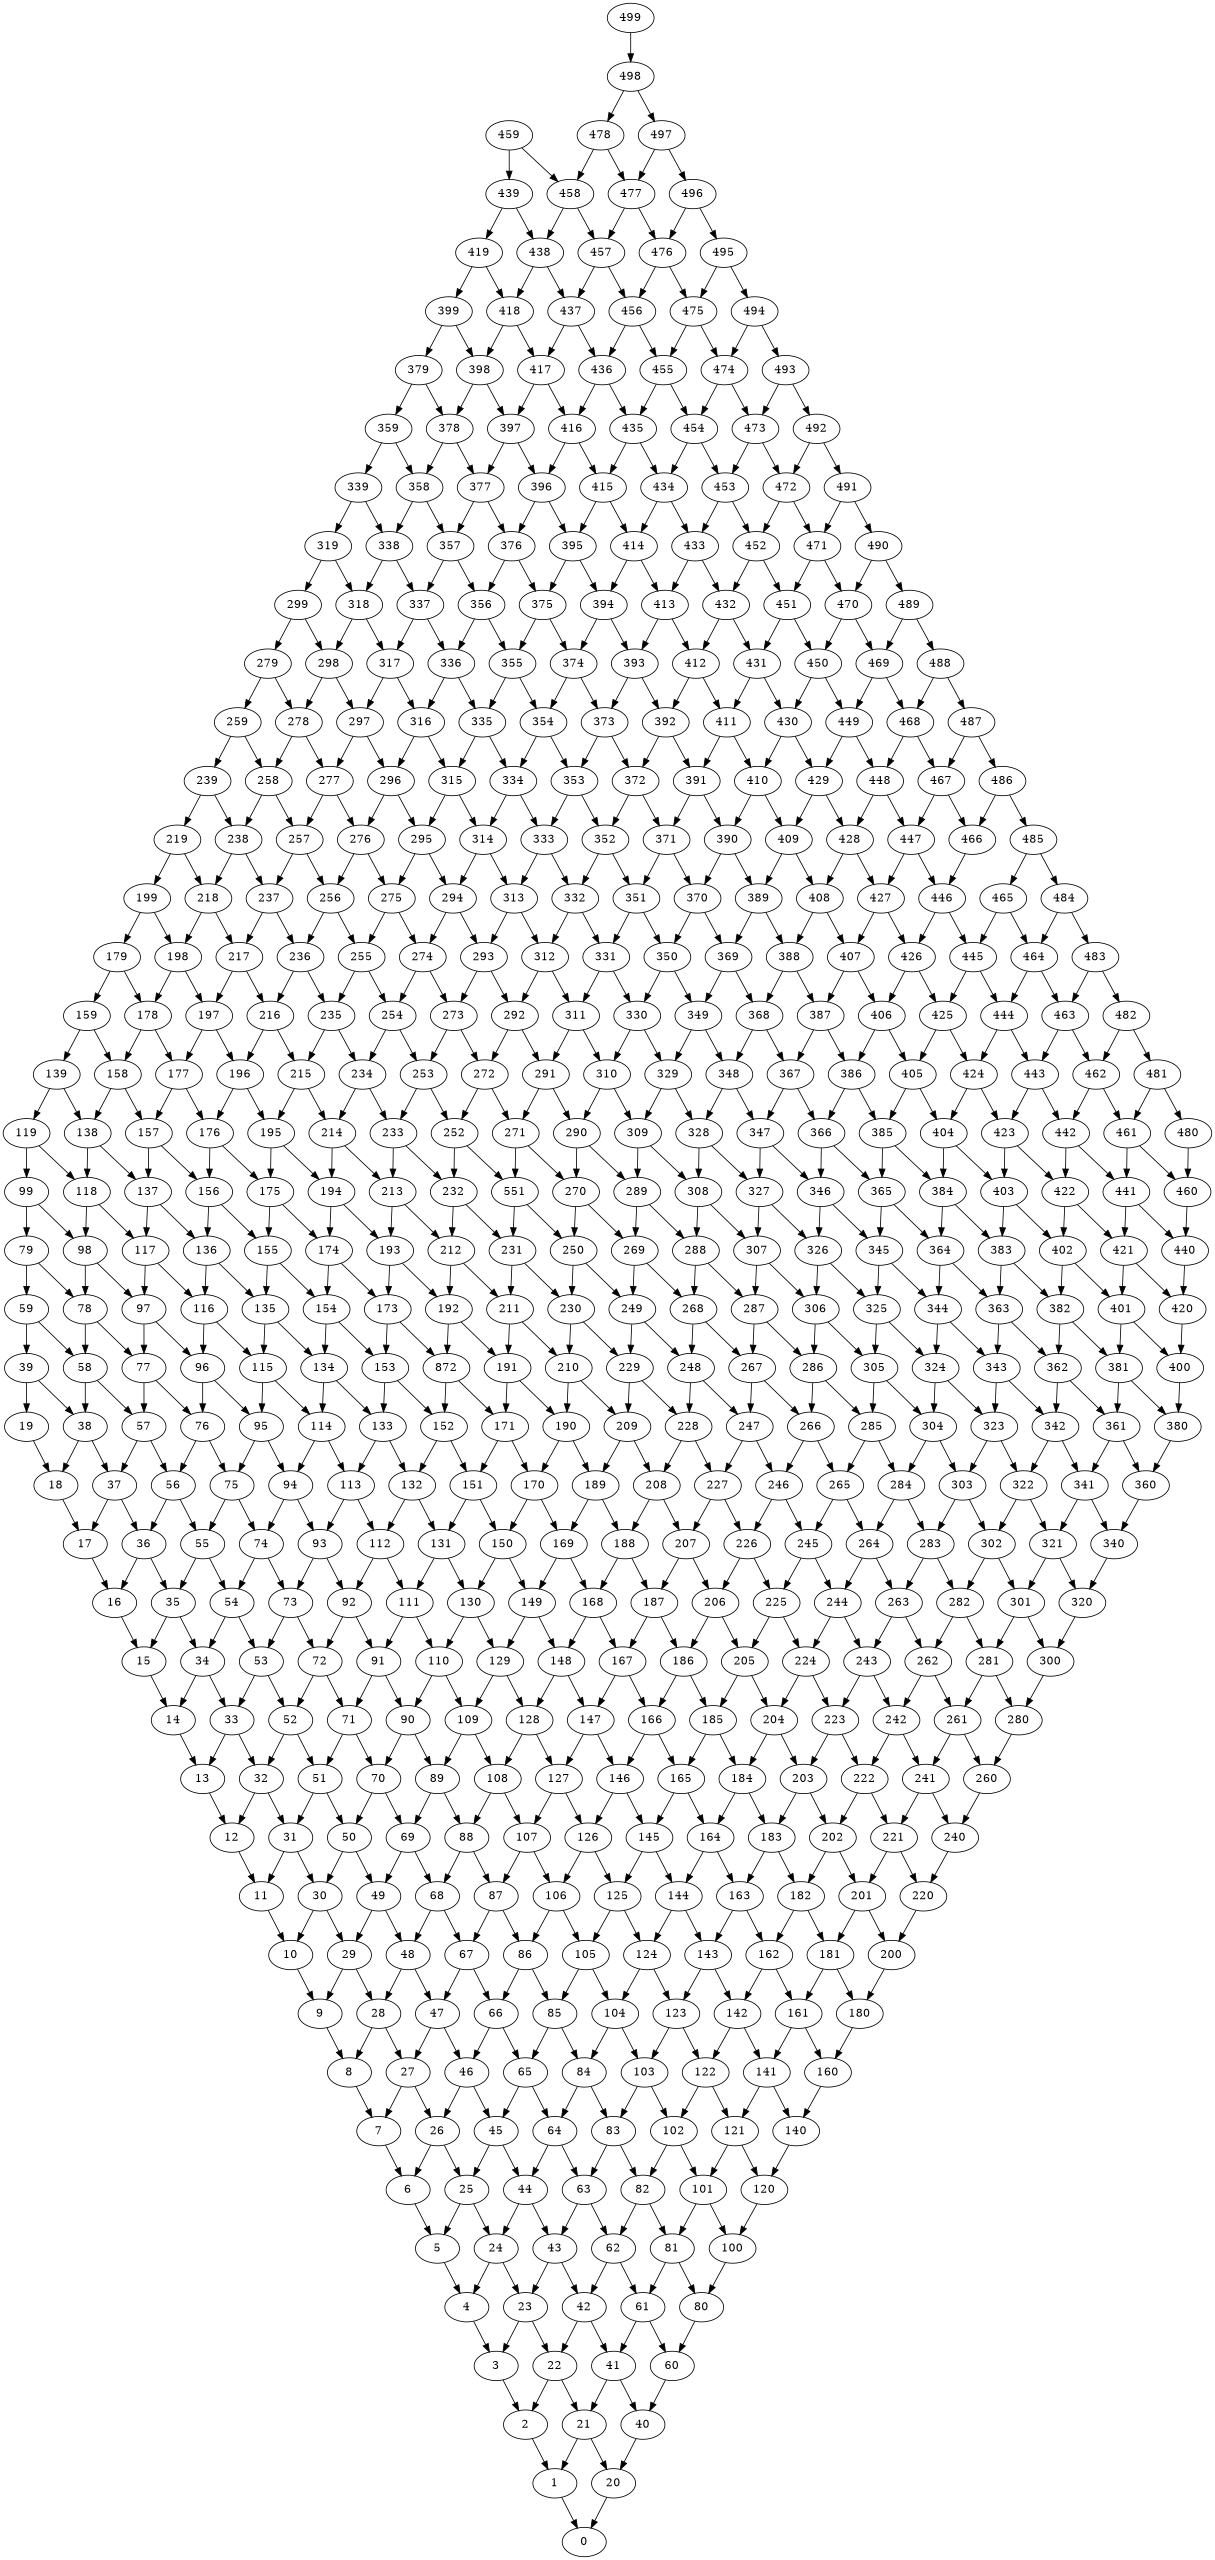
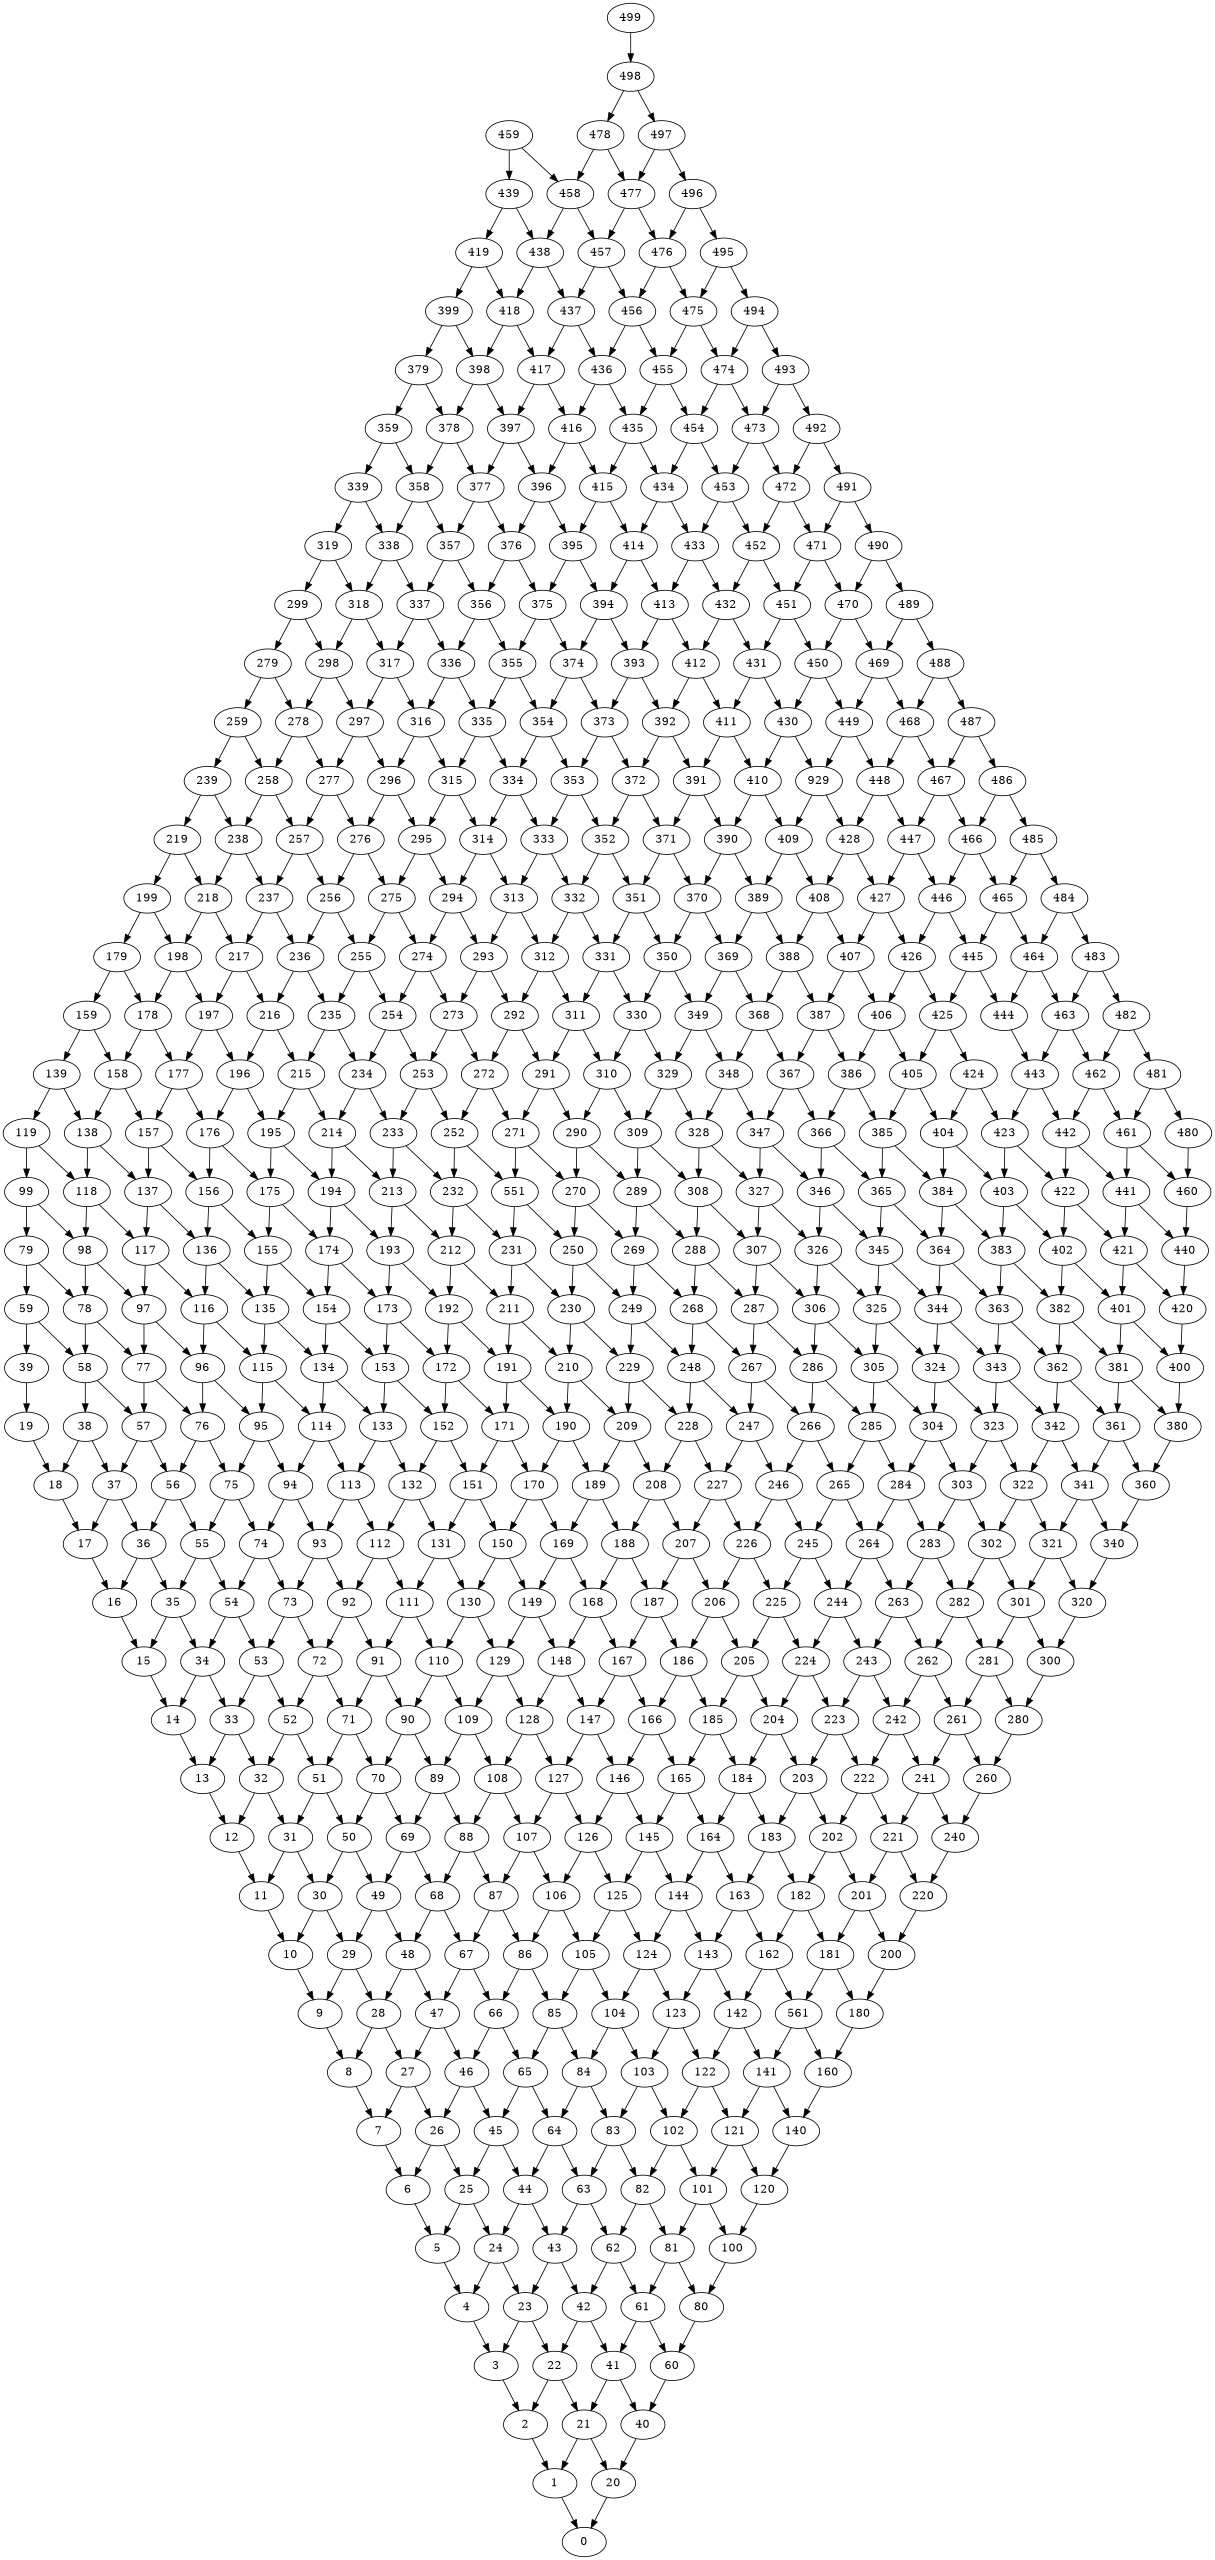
(819, 781) -> (819, 781)
none -> (986, 865)
(991, 1041) -> none
(446, 1368) -> (446, 1368)
(53, 1394) -> none
(799, 2014) -> (799, 2014)
